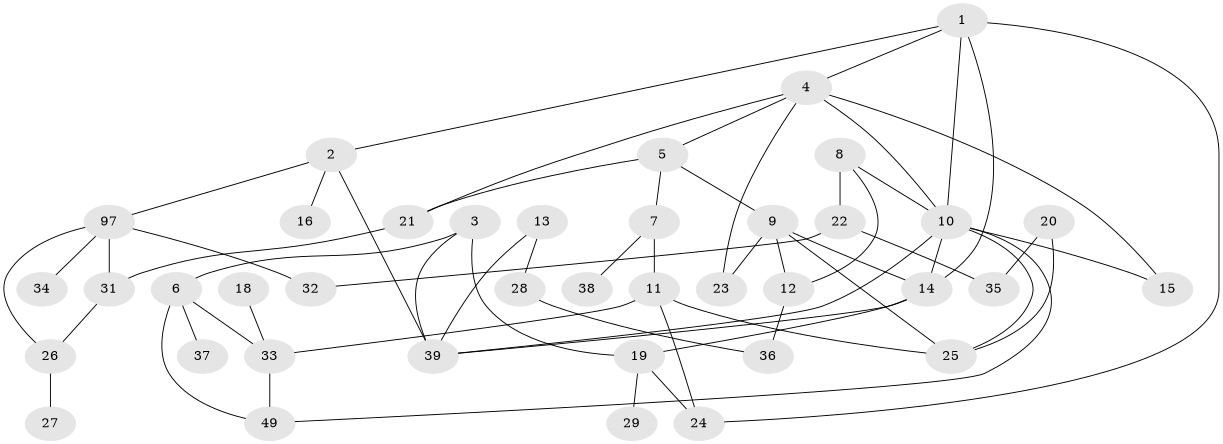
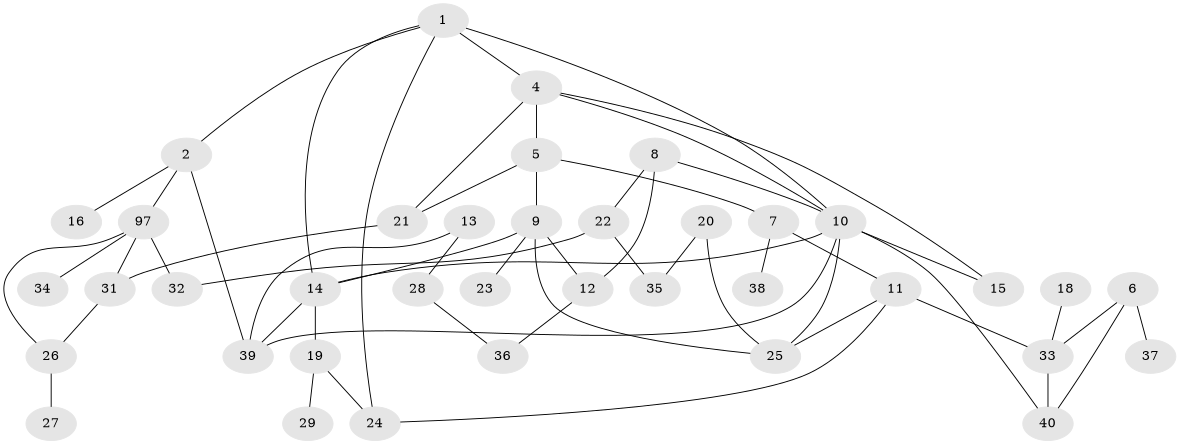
(749, 183) -> none
(475, 222) -> none
(270, 424) -> (1048, 424)
